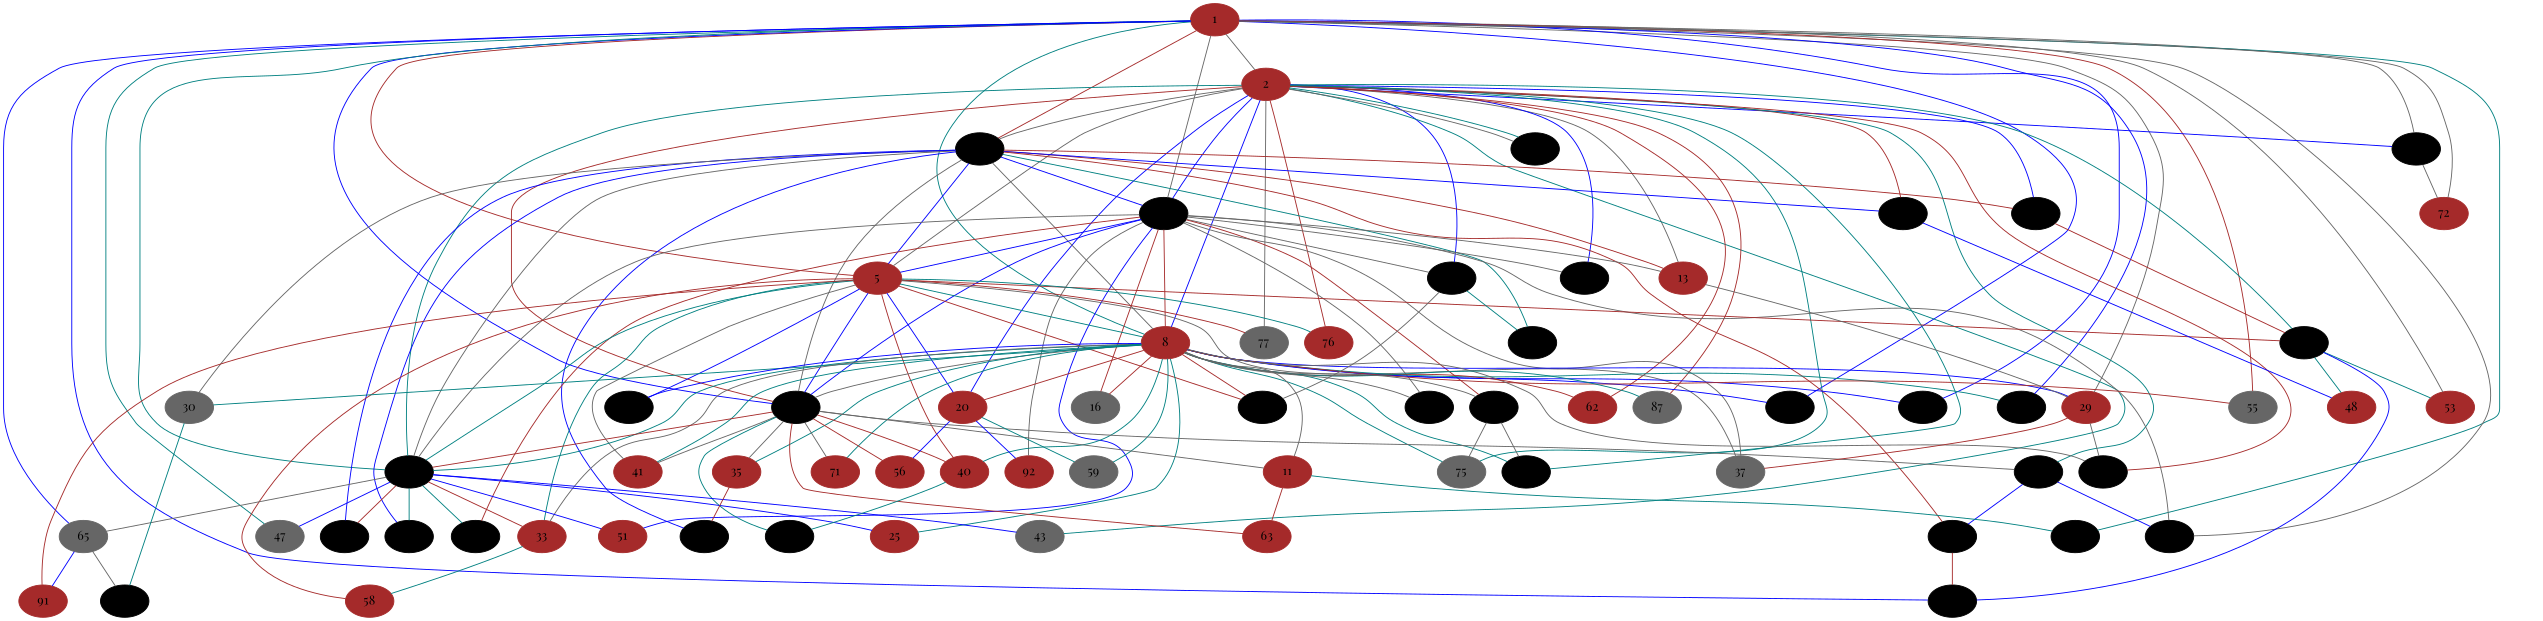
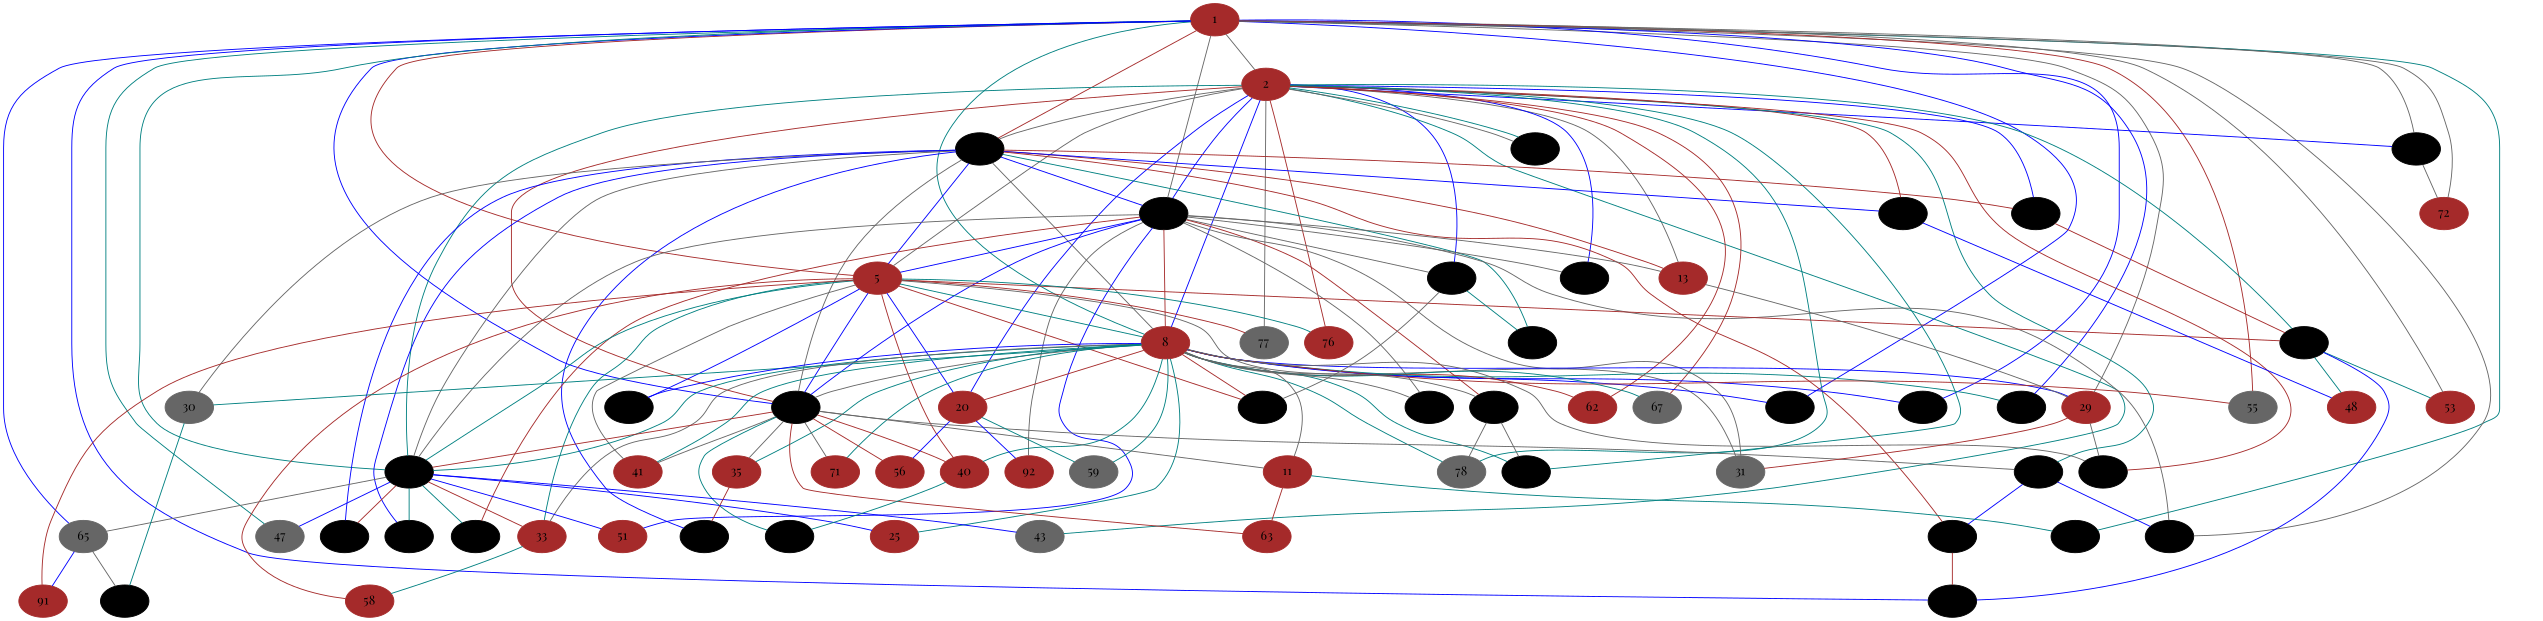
(1096, 407) -> none
(1657, 407) -> (1657, 407)
(1462, 472) -> (1462, 472)
(1741, 472) -> (1741, 472)
